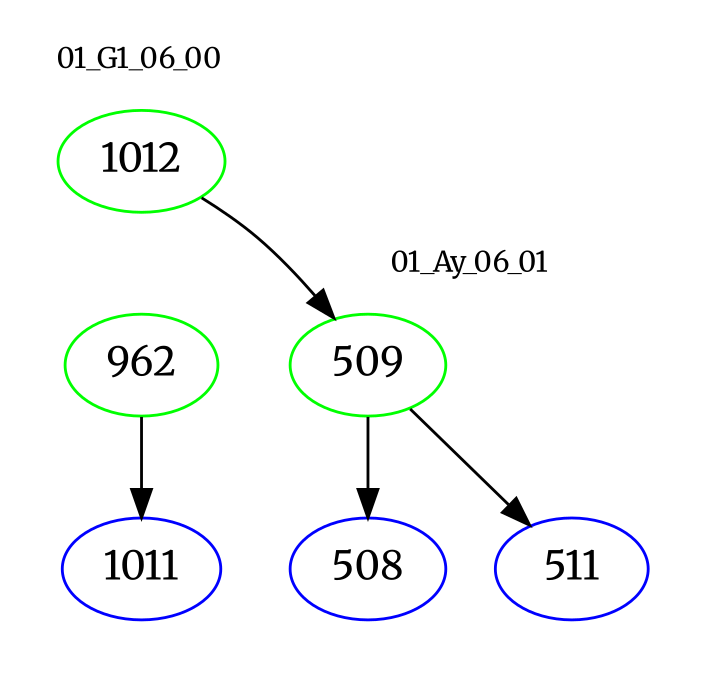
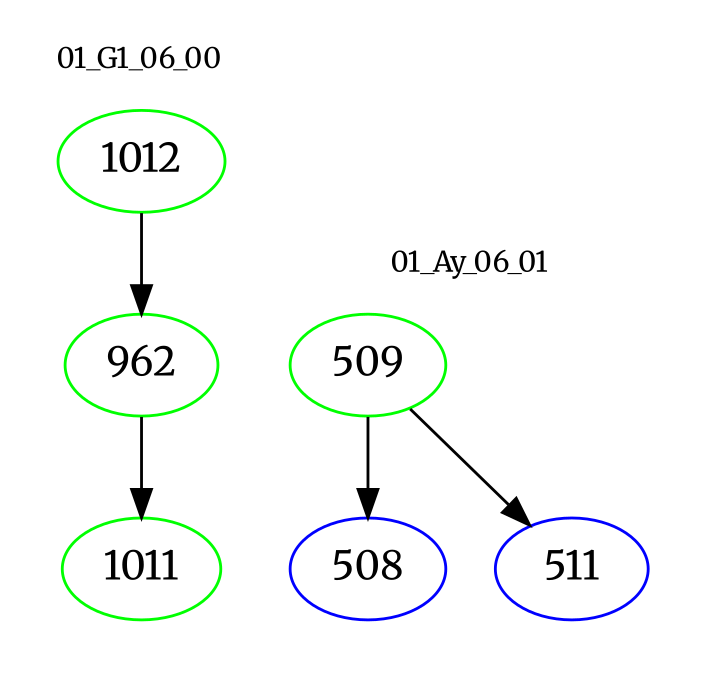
(287, 265) -> (142, 249)
(142, 569) -> (142, 569)
